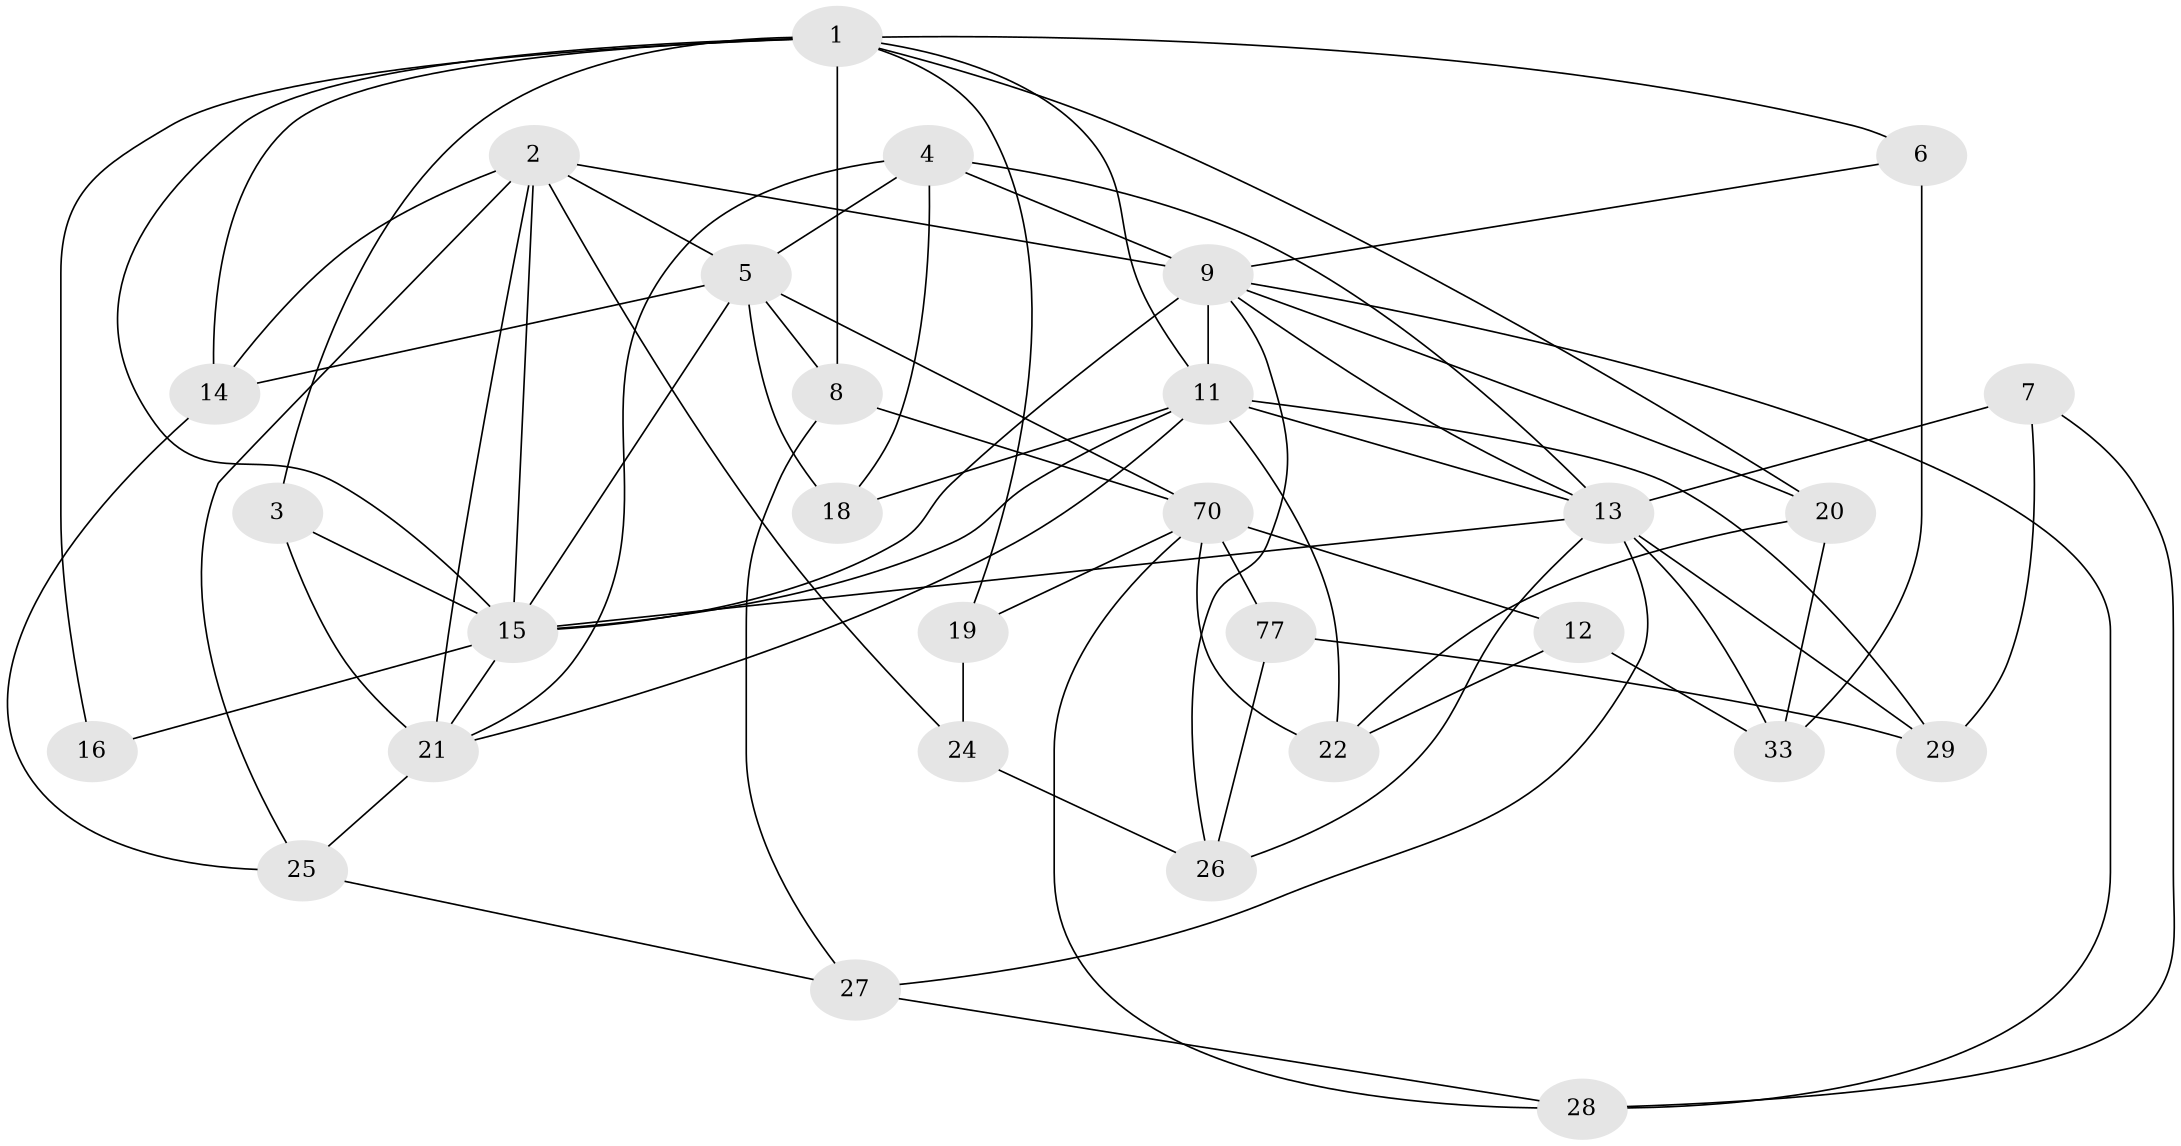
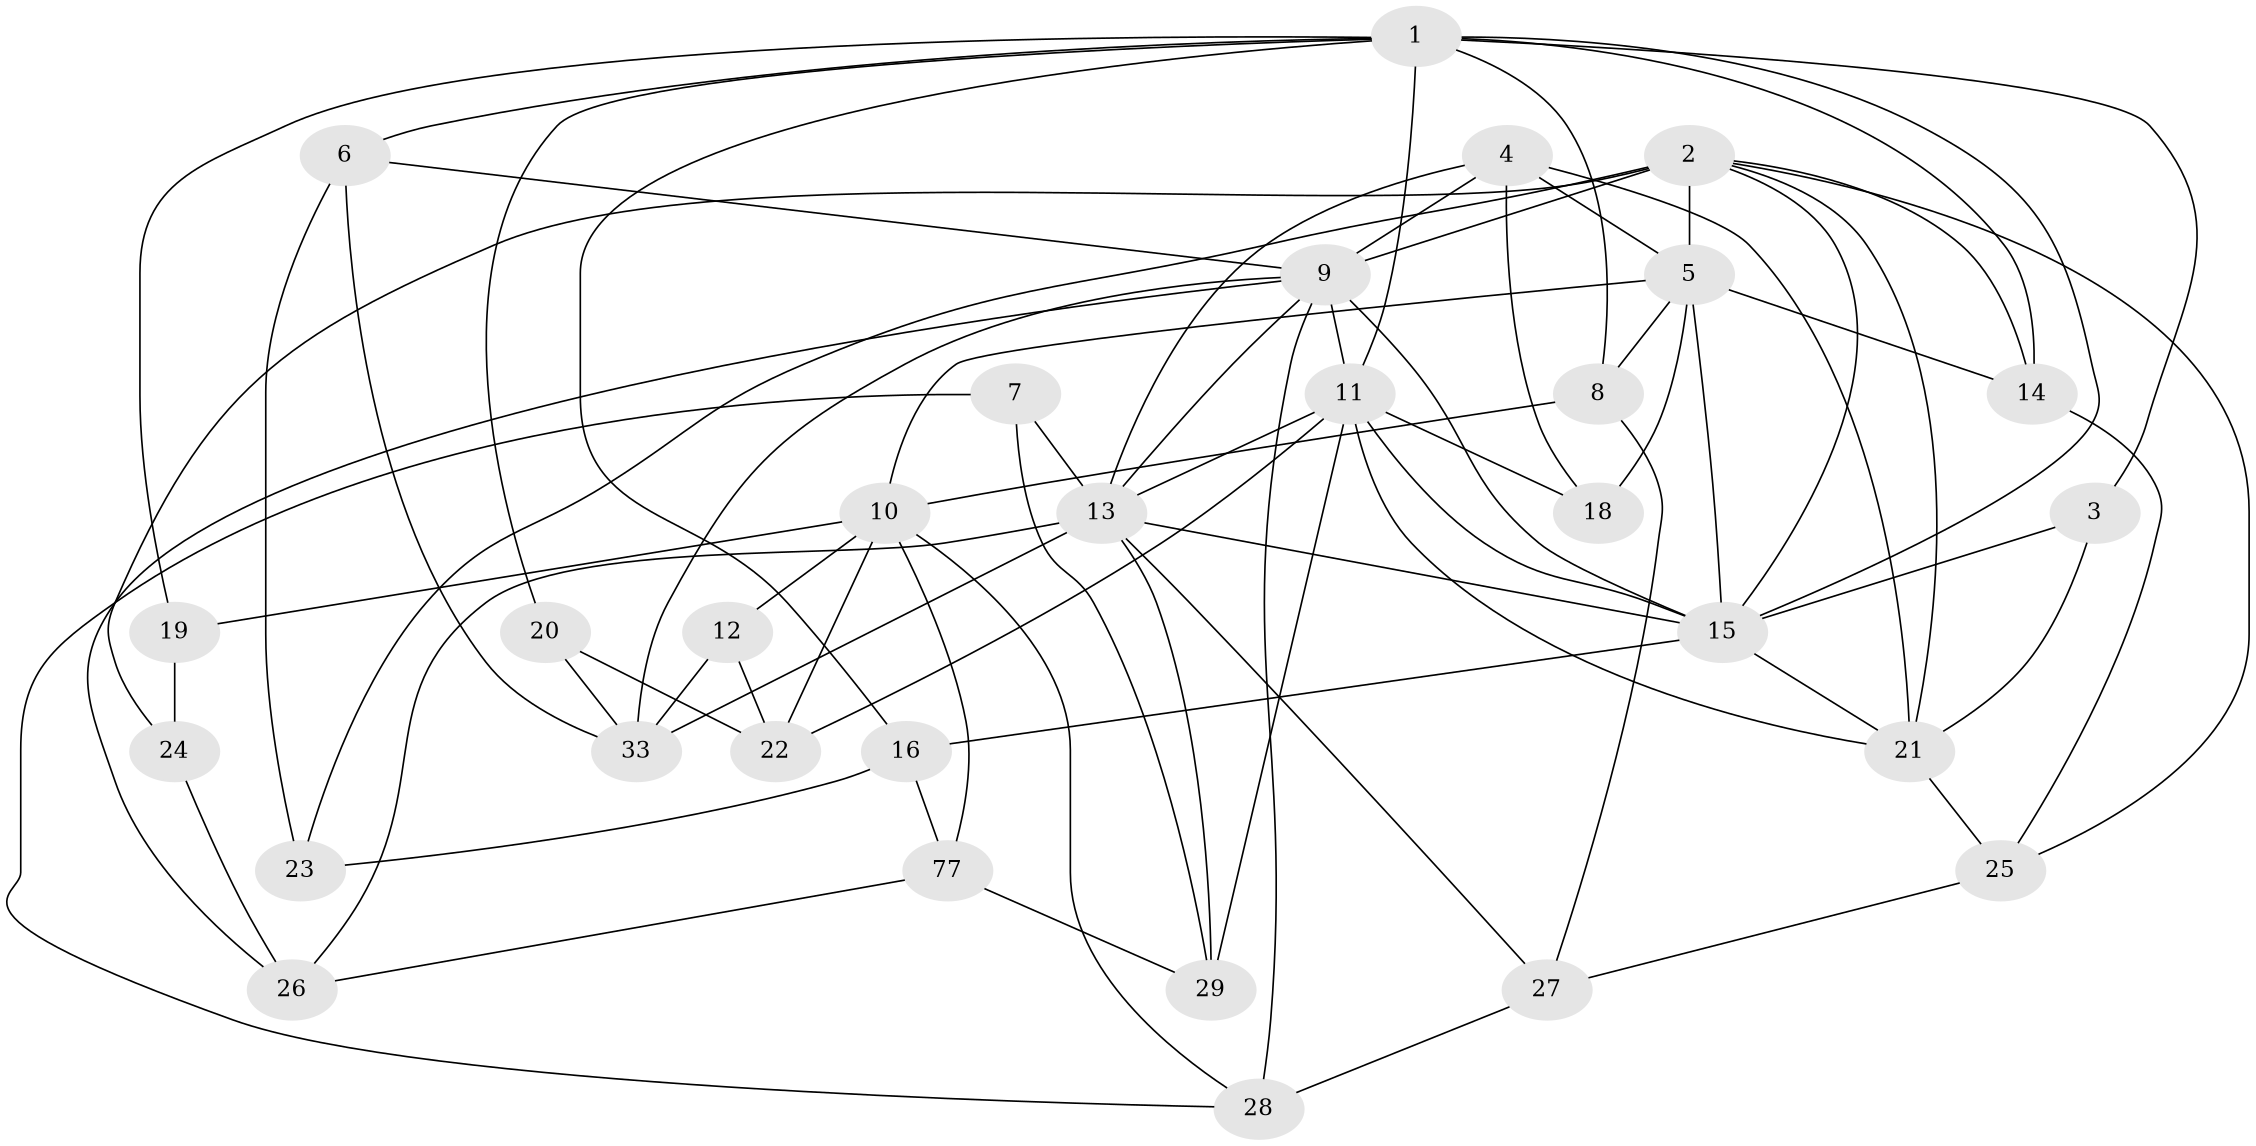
(1521, 391) -> (871, 383)
(1208, 513) -> (885, 513)
none -> (927, 811)
none -> (301, 871)
